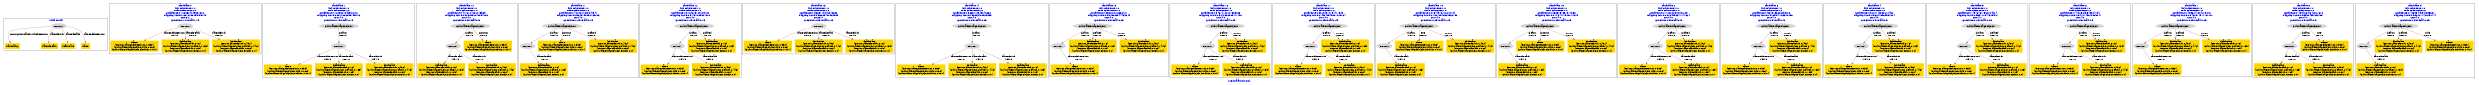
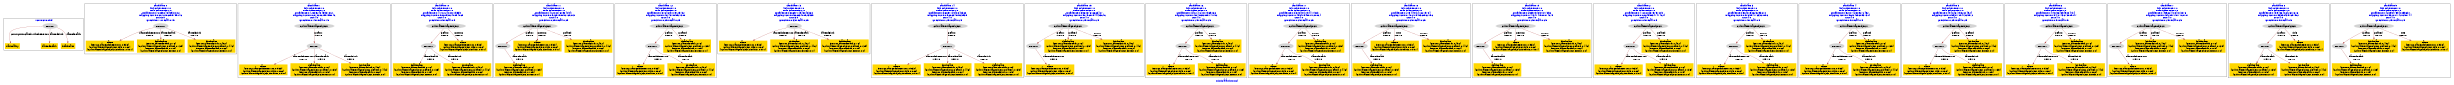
(56, 20) -> (44, 20)
(86, 46) -> none
